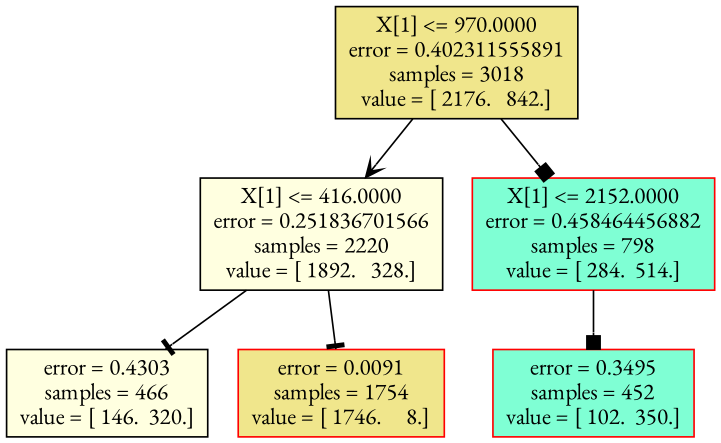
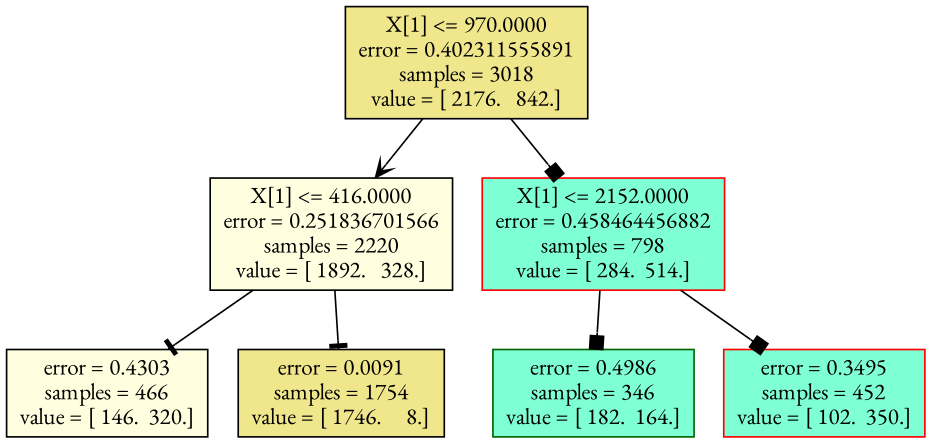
(341, 393) -> (341, 393)
none -> (594, 393)
